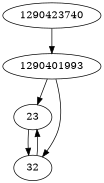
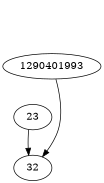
(52, 16) -> none
(44, 88) -> none
(38, 146) -> none
